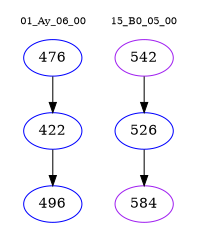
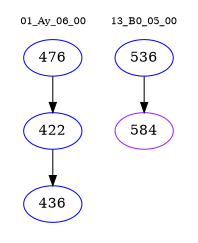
(144, 22) -> (144, 22)
(144, 58) -> none
(144, 131) -> (144, 58)
(53, 204) -> (53, 204)
